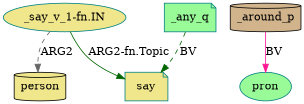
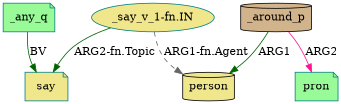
(177, 50) -> (28, 49)
(57, 52) -> (206, 52)
none -> (254, 52)
(274, 52) -> (322, 52)
(266, 87) -> (317, 87)
